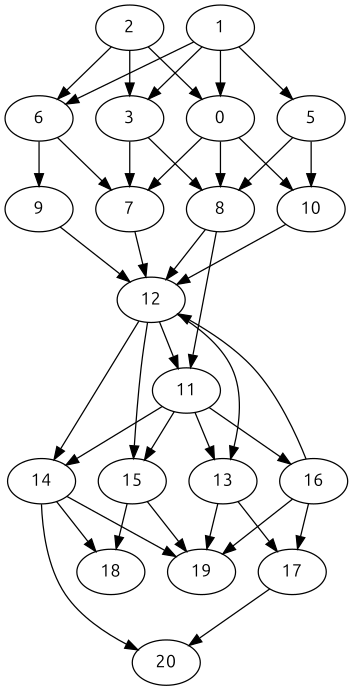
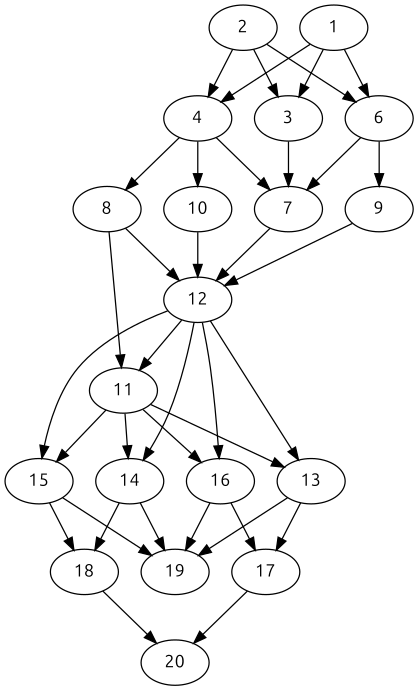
(220, 118) -> (198, 118)
(311, 118) -> none
(169, 158) -> none
(262, 378) -> (212, 384)
(62, 588) -> (125, 613)
